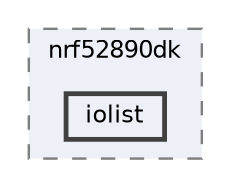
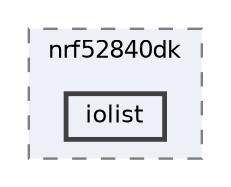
(115, 52) -> (115, 52)
